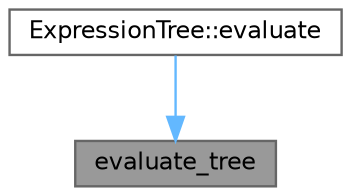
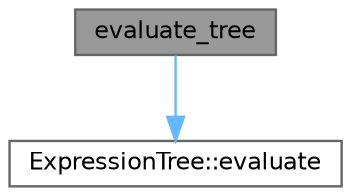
(176, 86) -> (176, 86)
